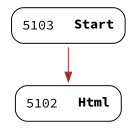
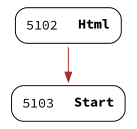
(68, 60) -> (68, 60)
